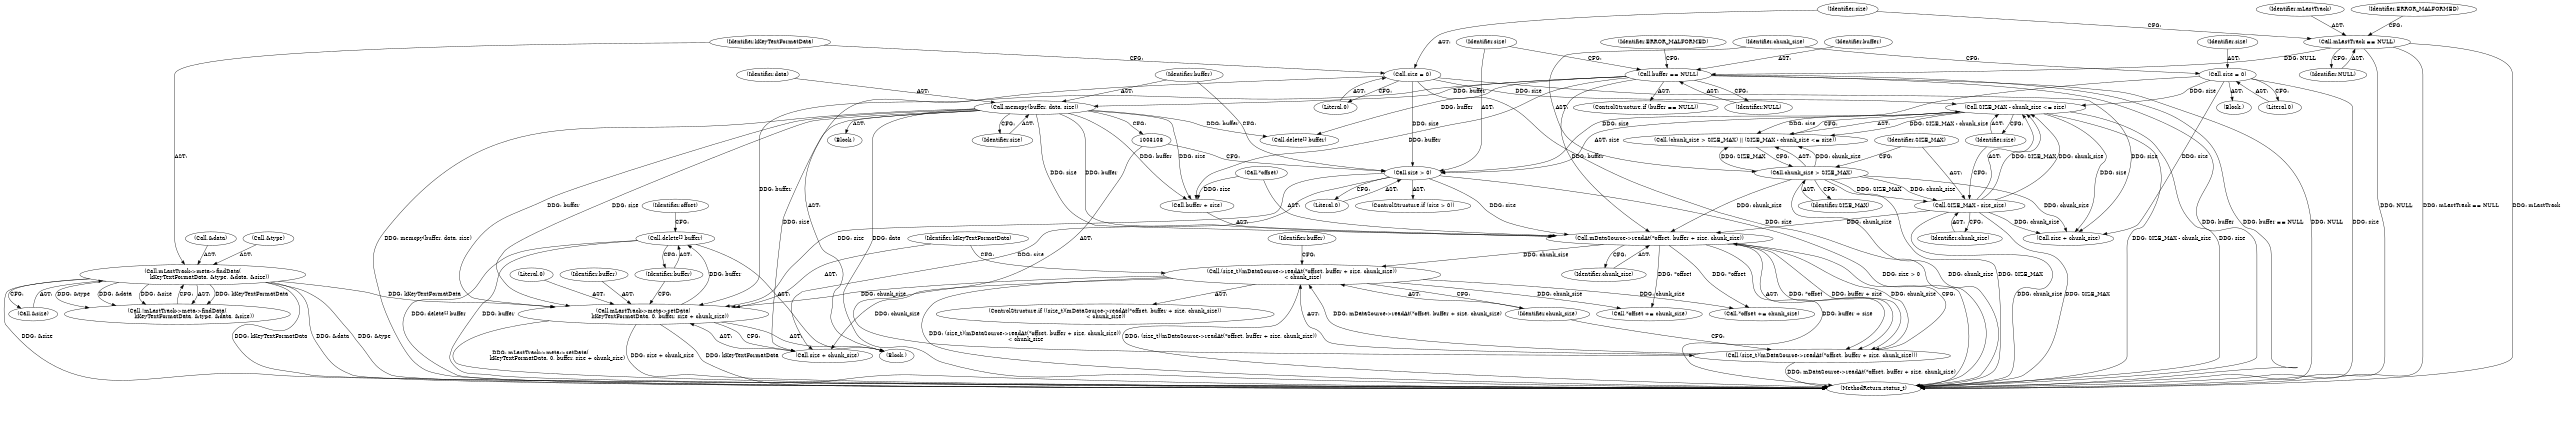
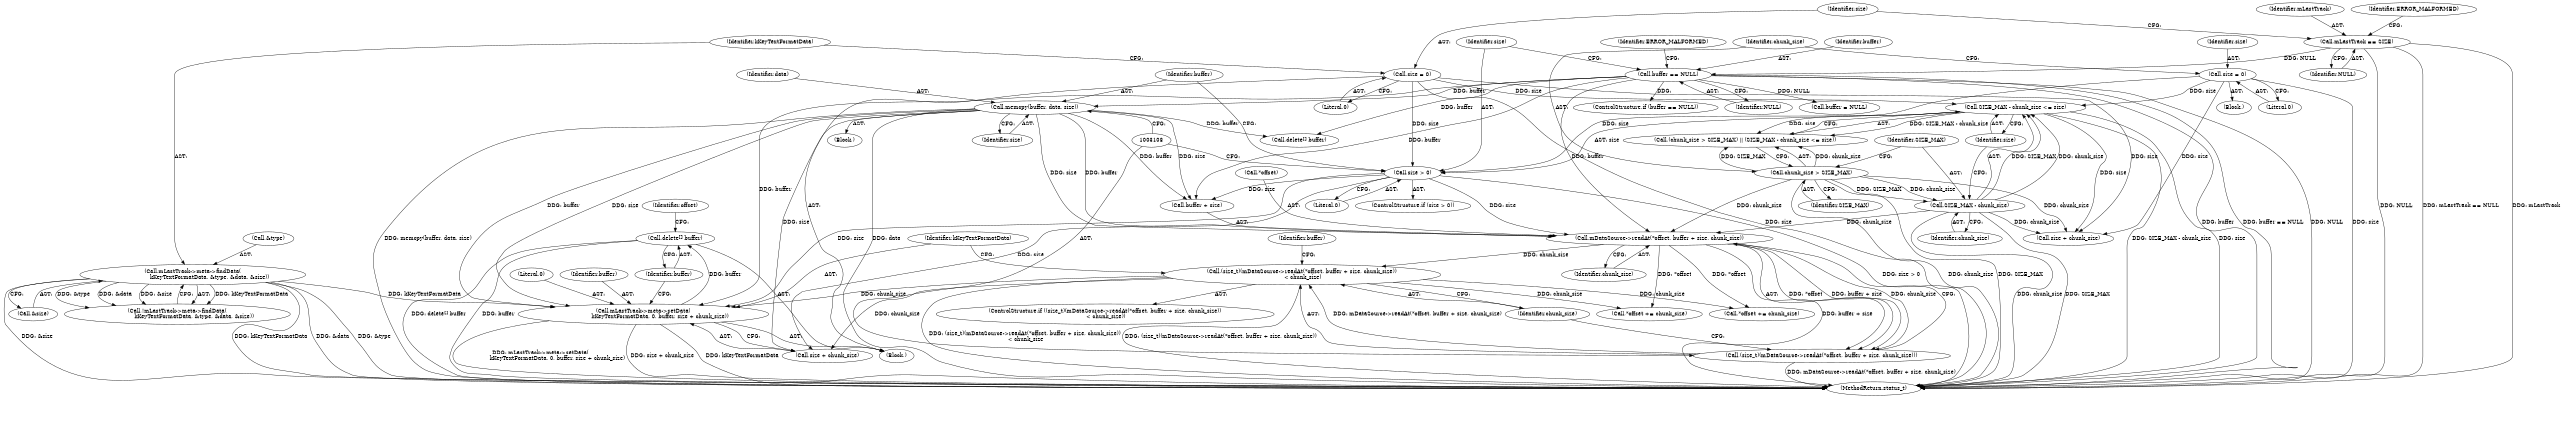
(2357, 42) -> (2357, 42)
(1665, 91) -> (1665, 91)
none -> (1839, 108)
(1116, 117) -> (1138, 117)
(1216, 181) -> (1295, 181)
(1970, 206) -> (1970, 206)
(211, 239) -> none
